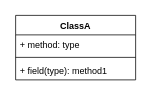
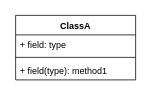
(51, 45) -> (46, 45)
